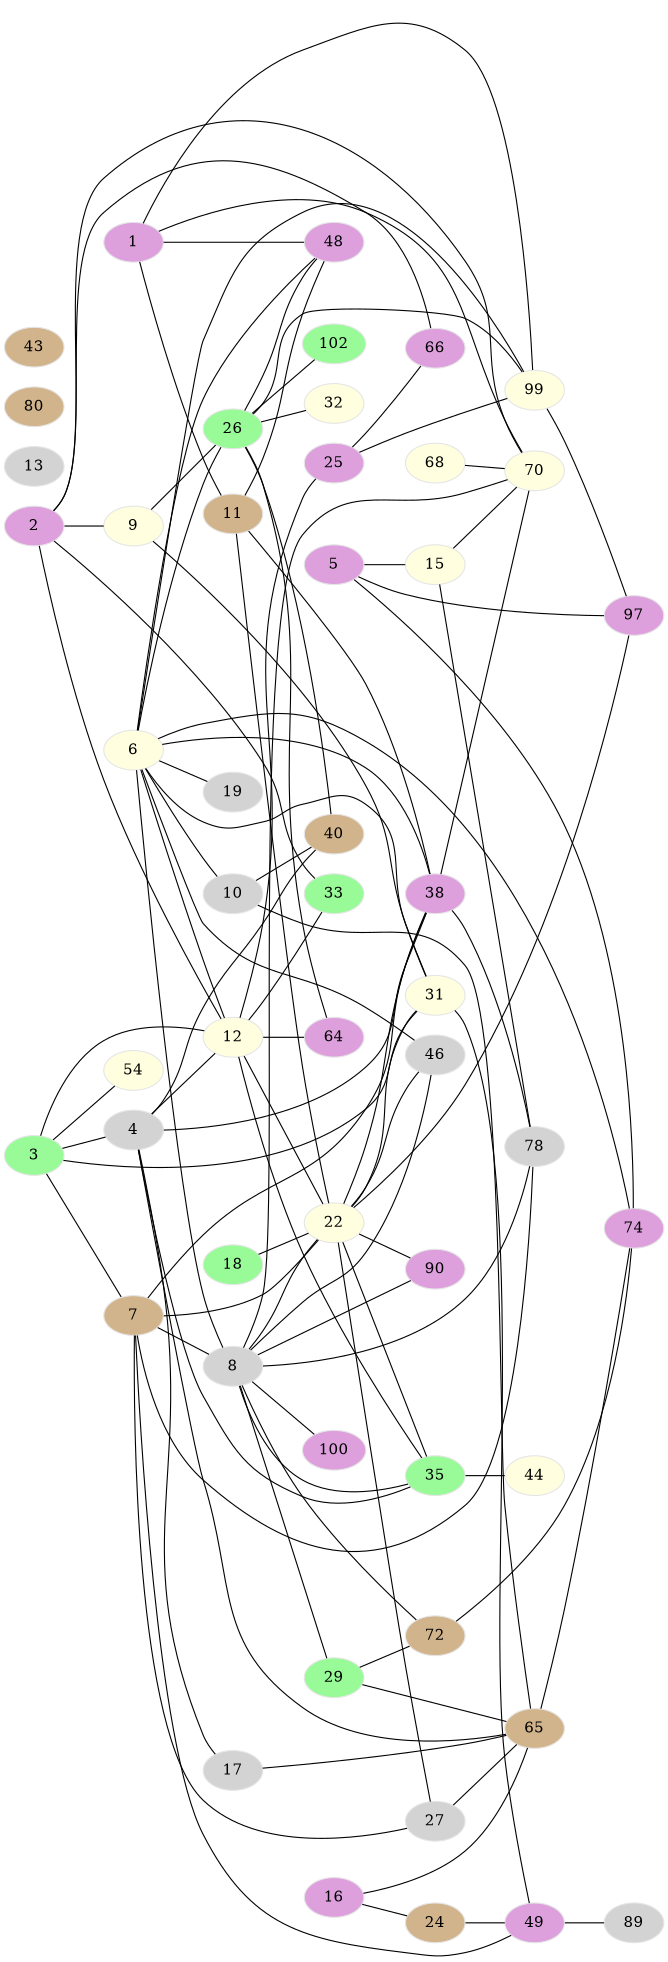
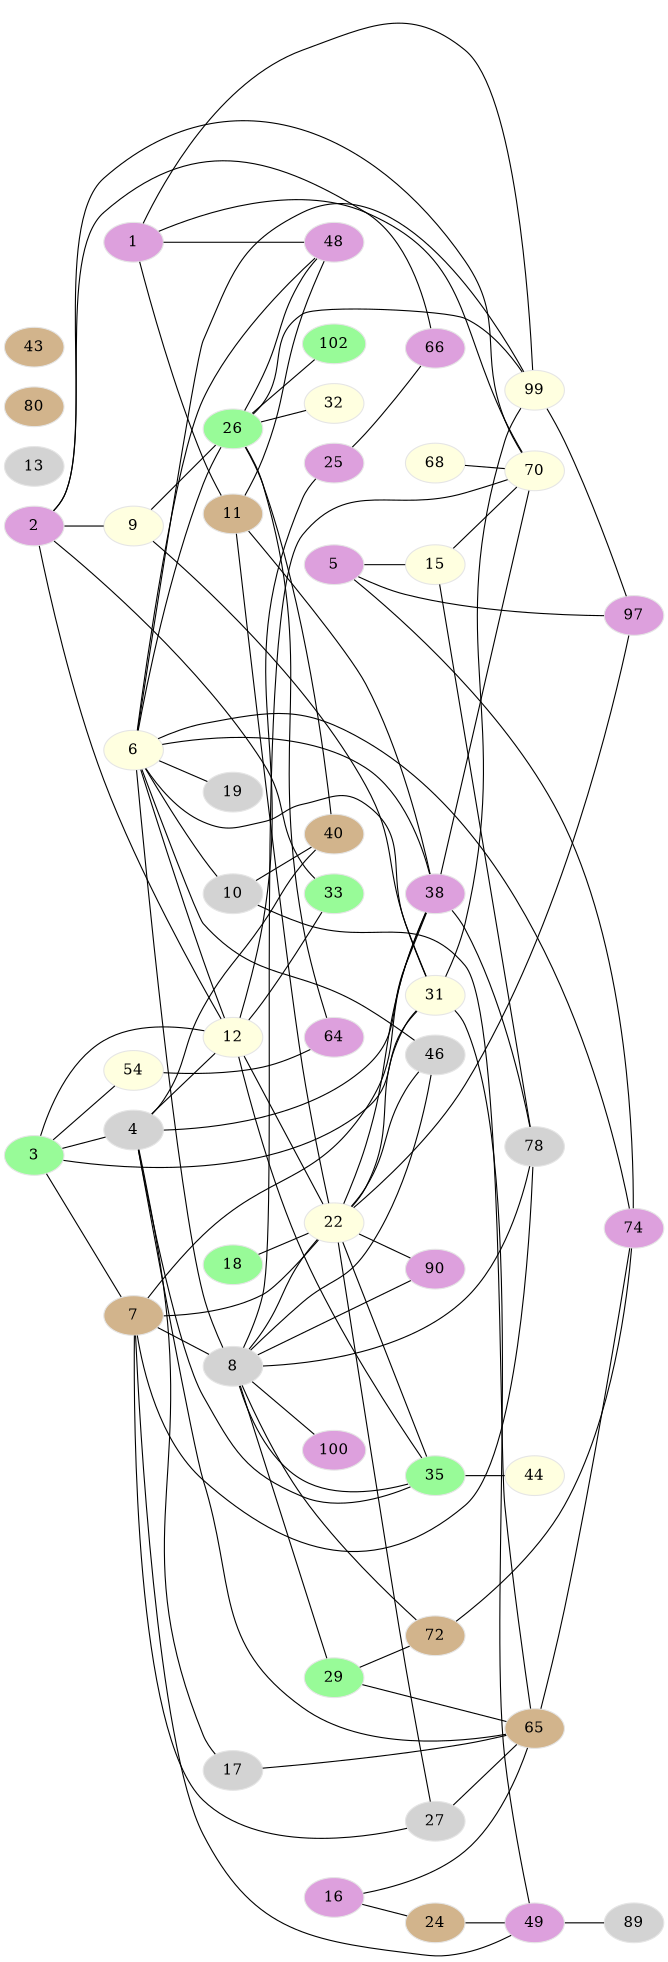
(433, 423) -> (479, 663)
(284, 1037) -> (235, 1071)
